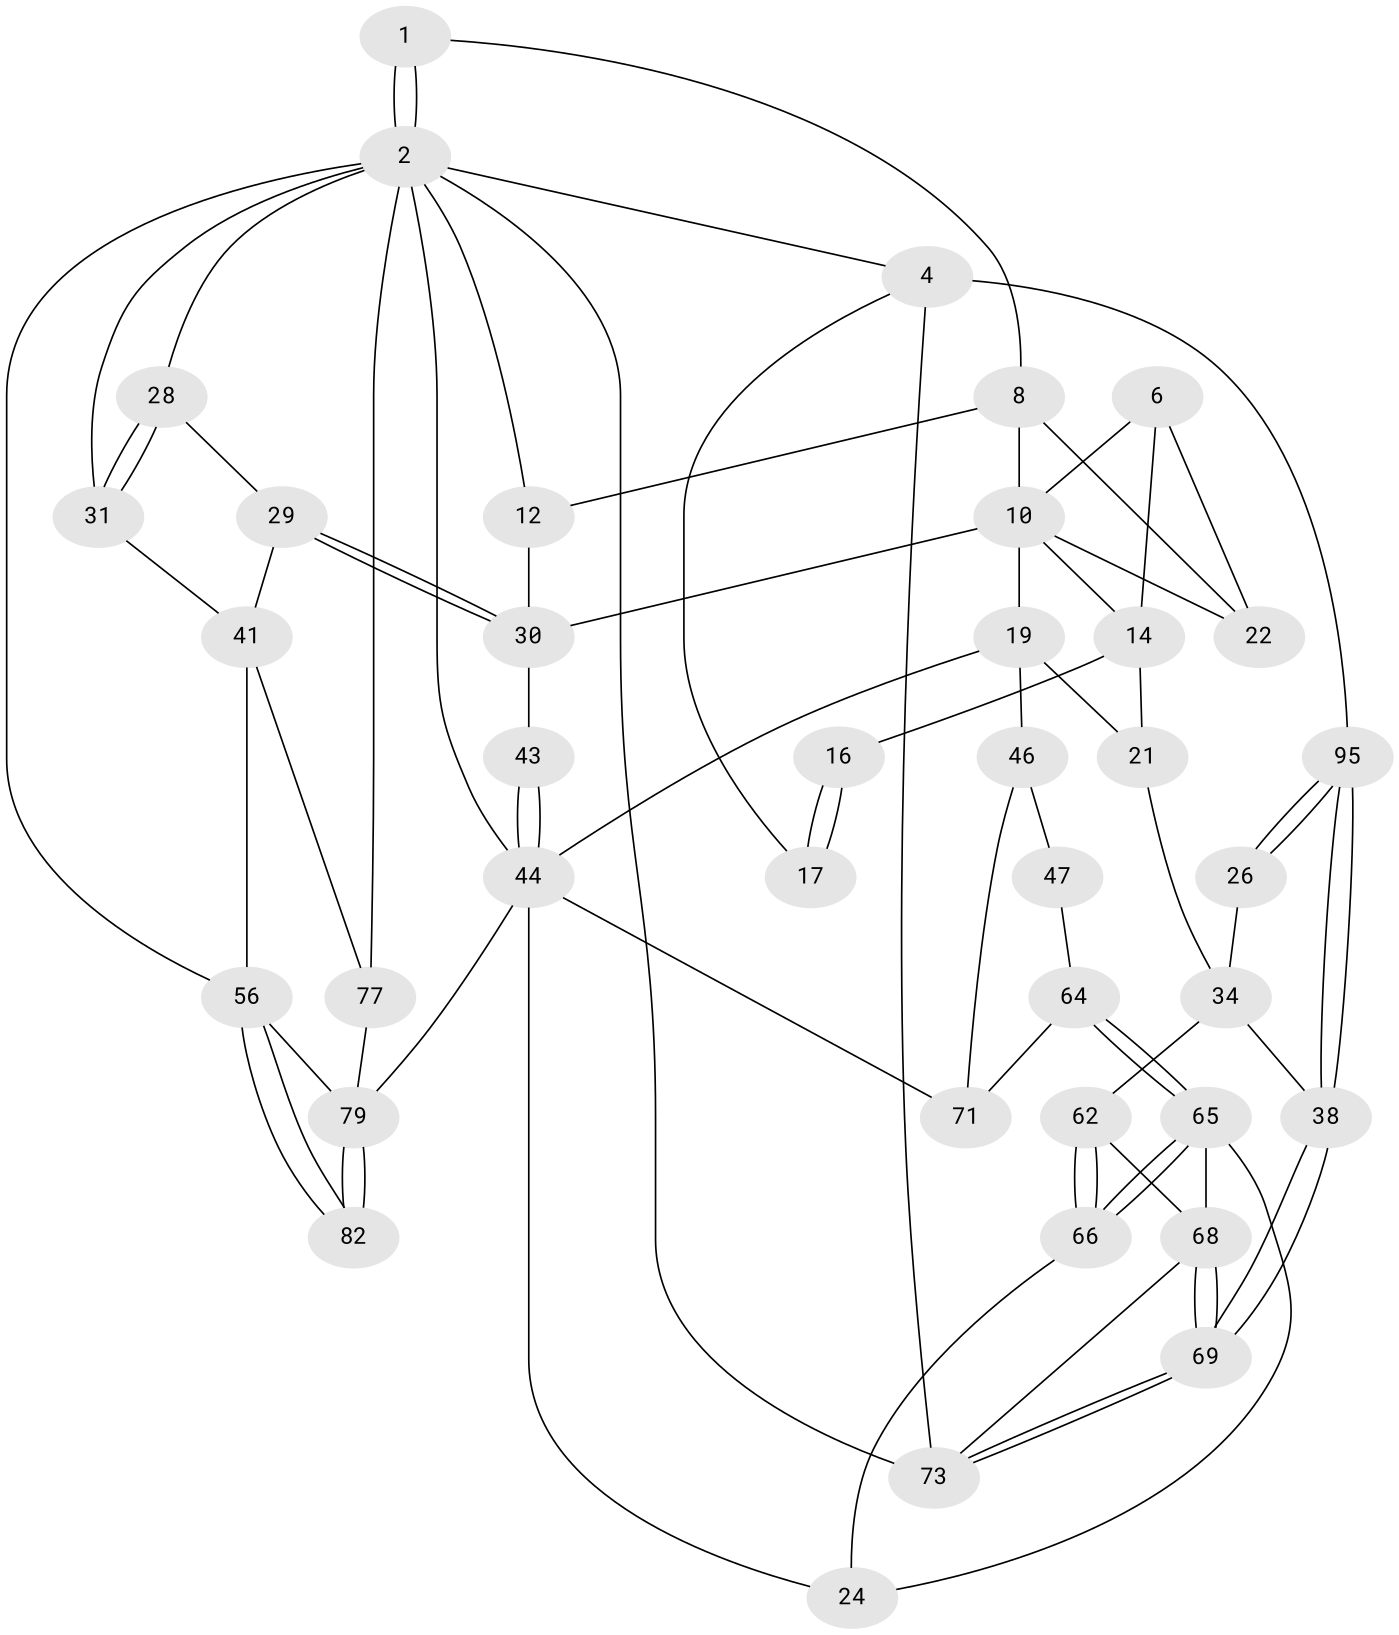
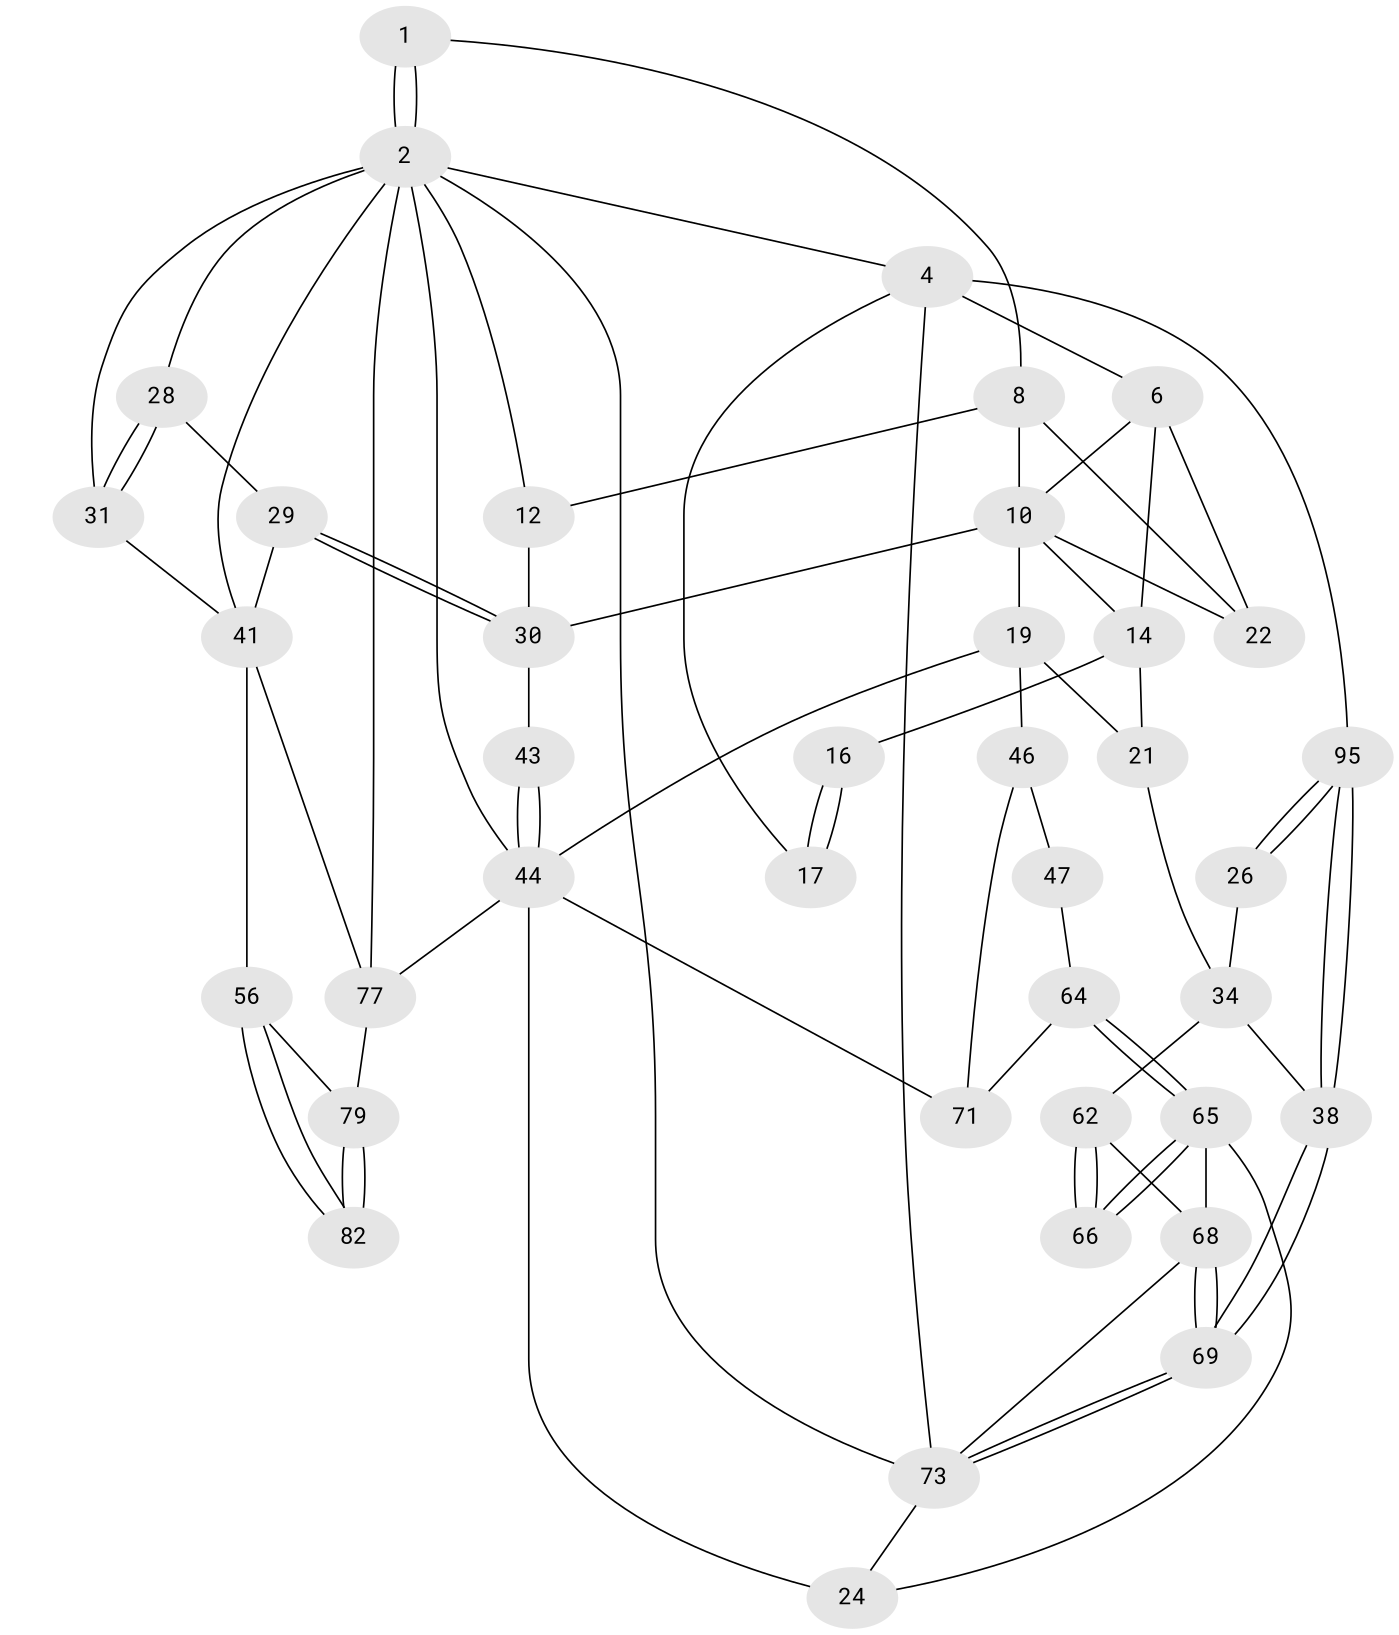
none -> (1042, 337)
(7, 506) -> (261, 382)
(449, 1002) -> (450, 937)
(912, 1390) -> (893, 1538)
